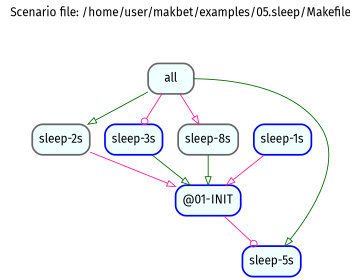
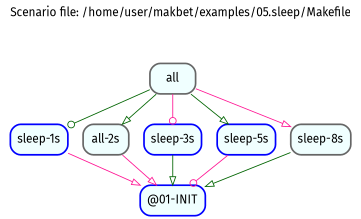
none -> (112, 106)
(61, 140) -> (106, 140)
(237, 229) -> (212, 168)
